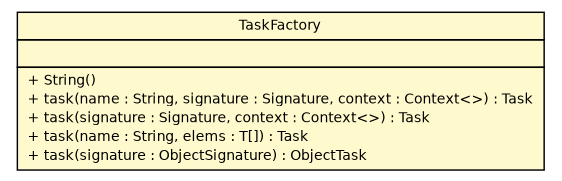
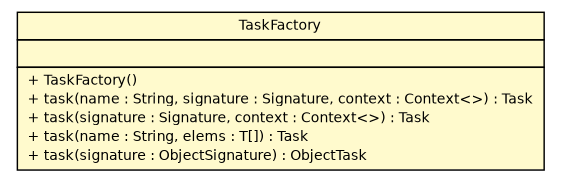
(62, 80) -> (82, 80)
